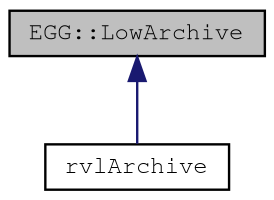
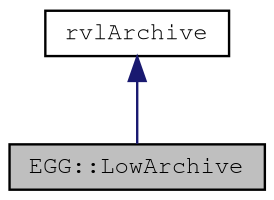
(137, 113) -> (137, 113)
